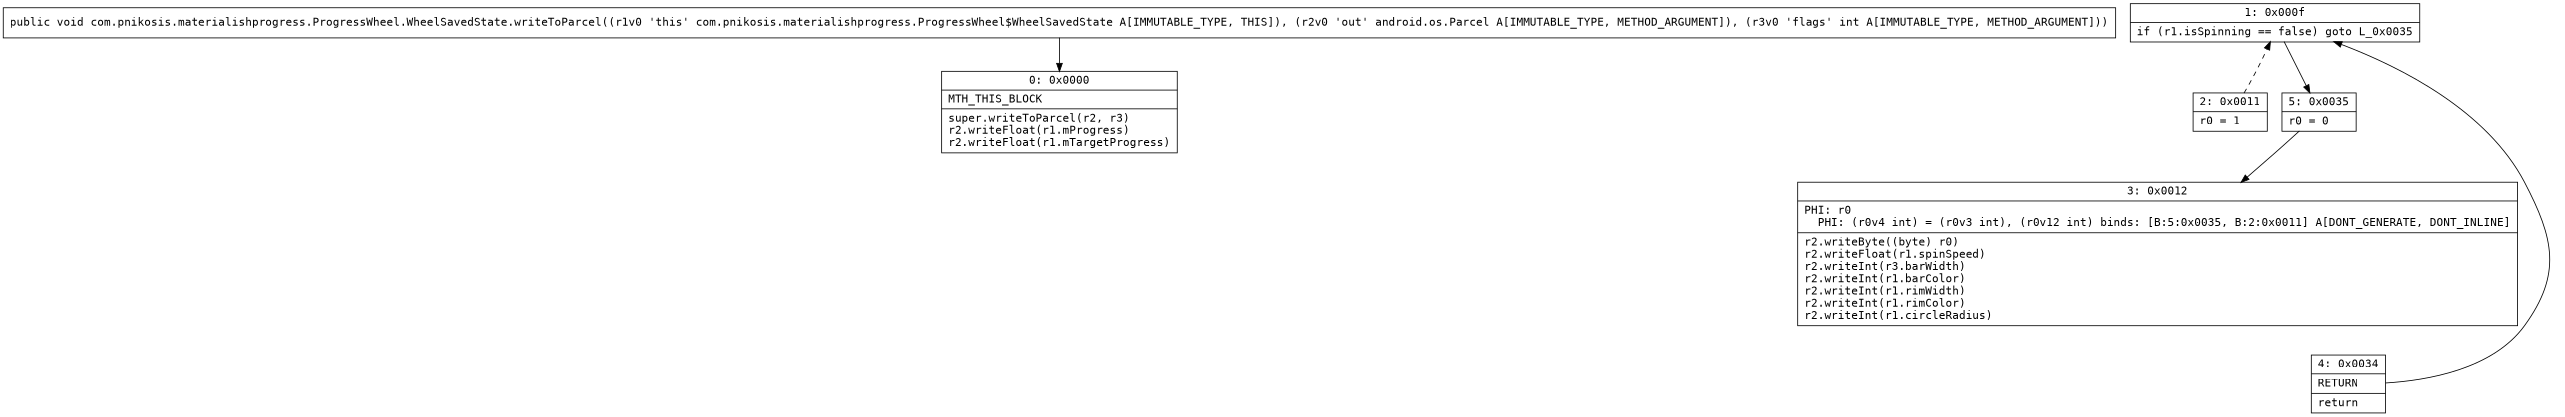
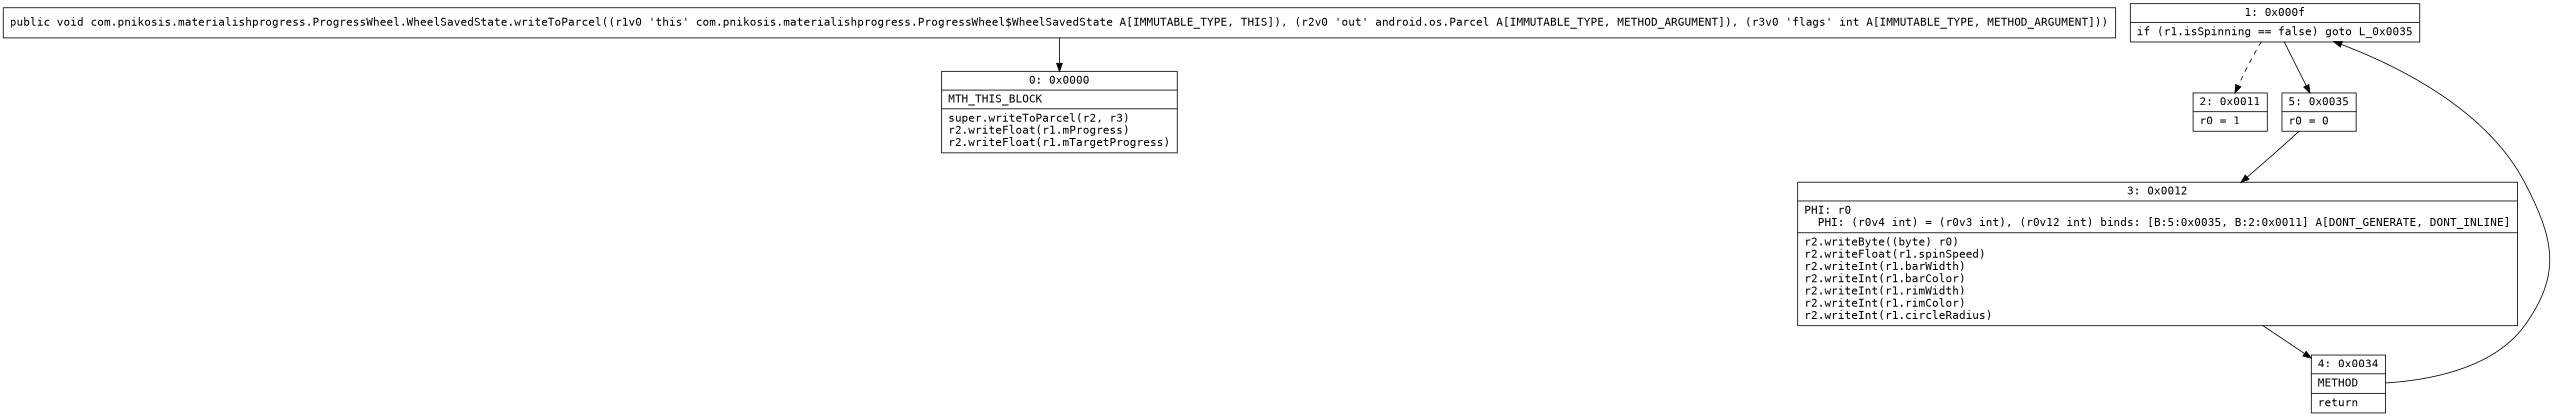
(2256, 71) -> (2249, 63)
(1885, 267) -> (1885, 267)
none -> (2283, 339)
(2338, 383) -> (2338, 383)
